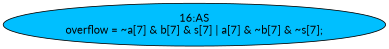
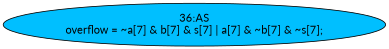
(194, 25) -> (194, 25)
